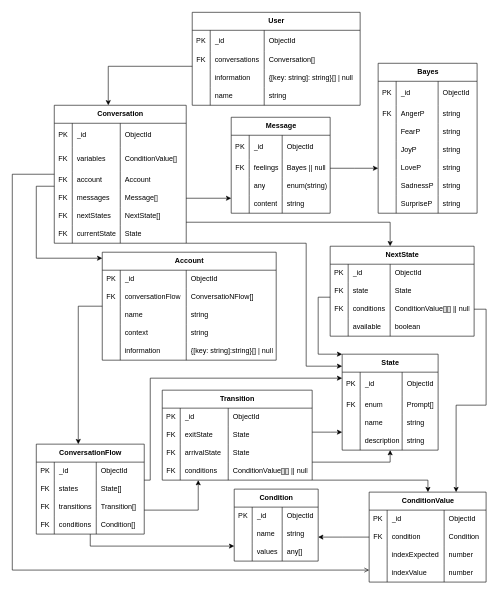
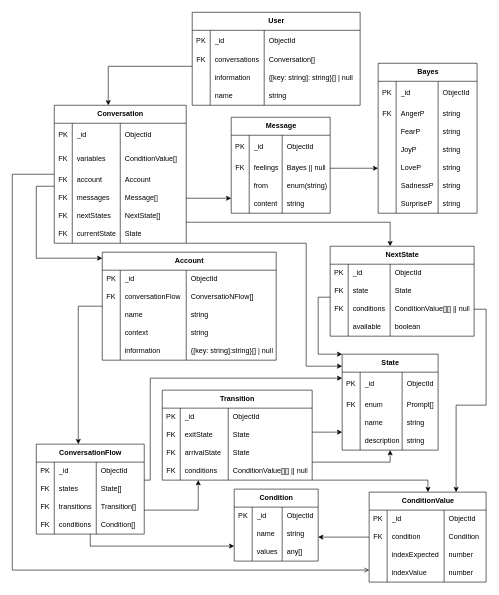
(260, 186) -> (262, 186)
